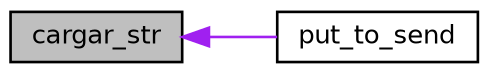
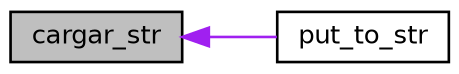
(378, 37) -> (363, 37)
